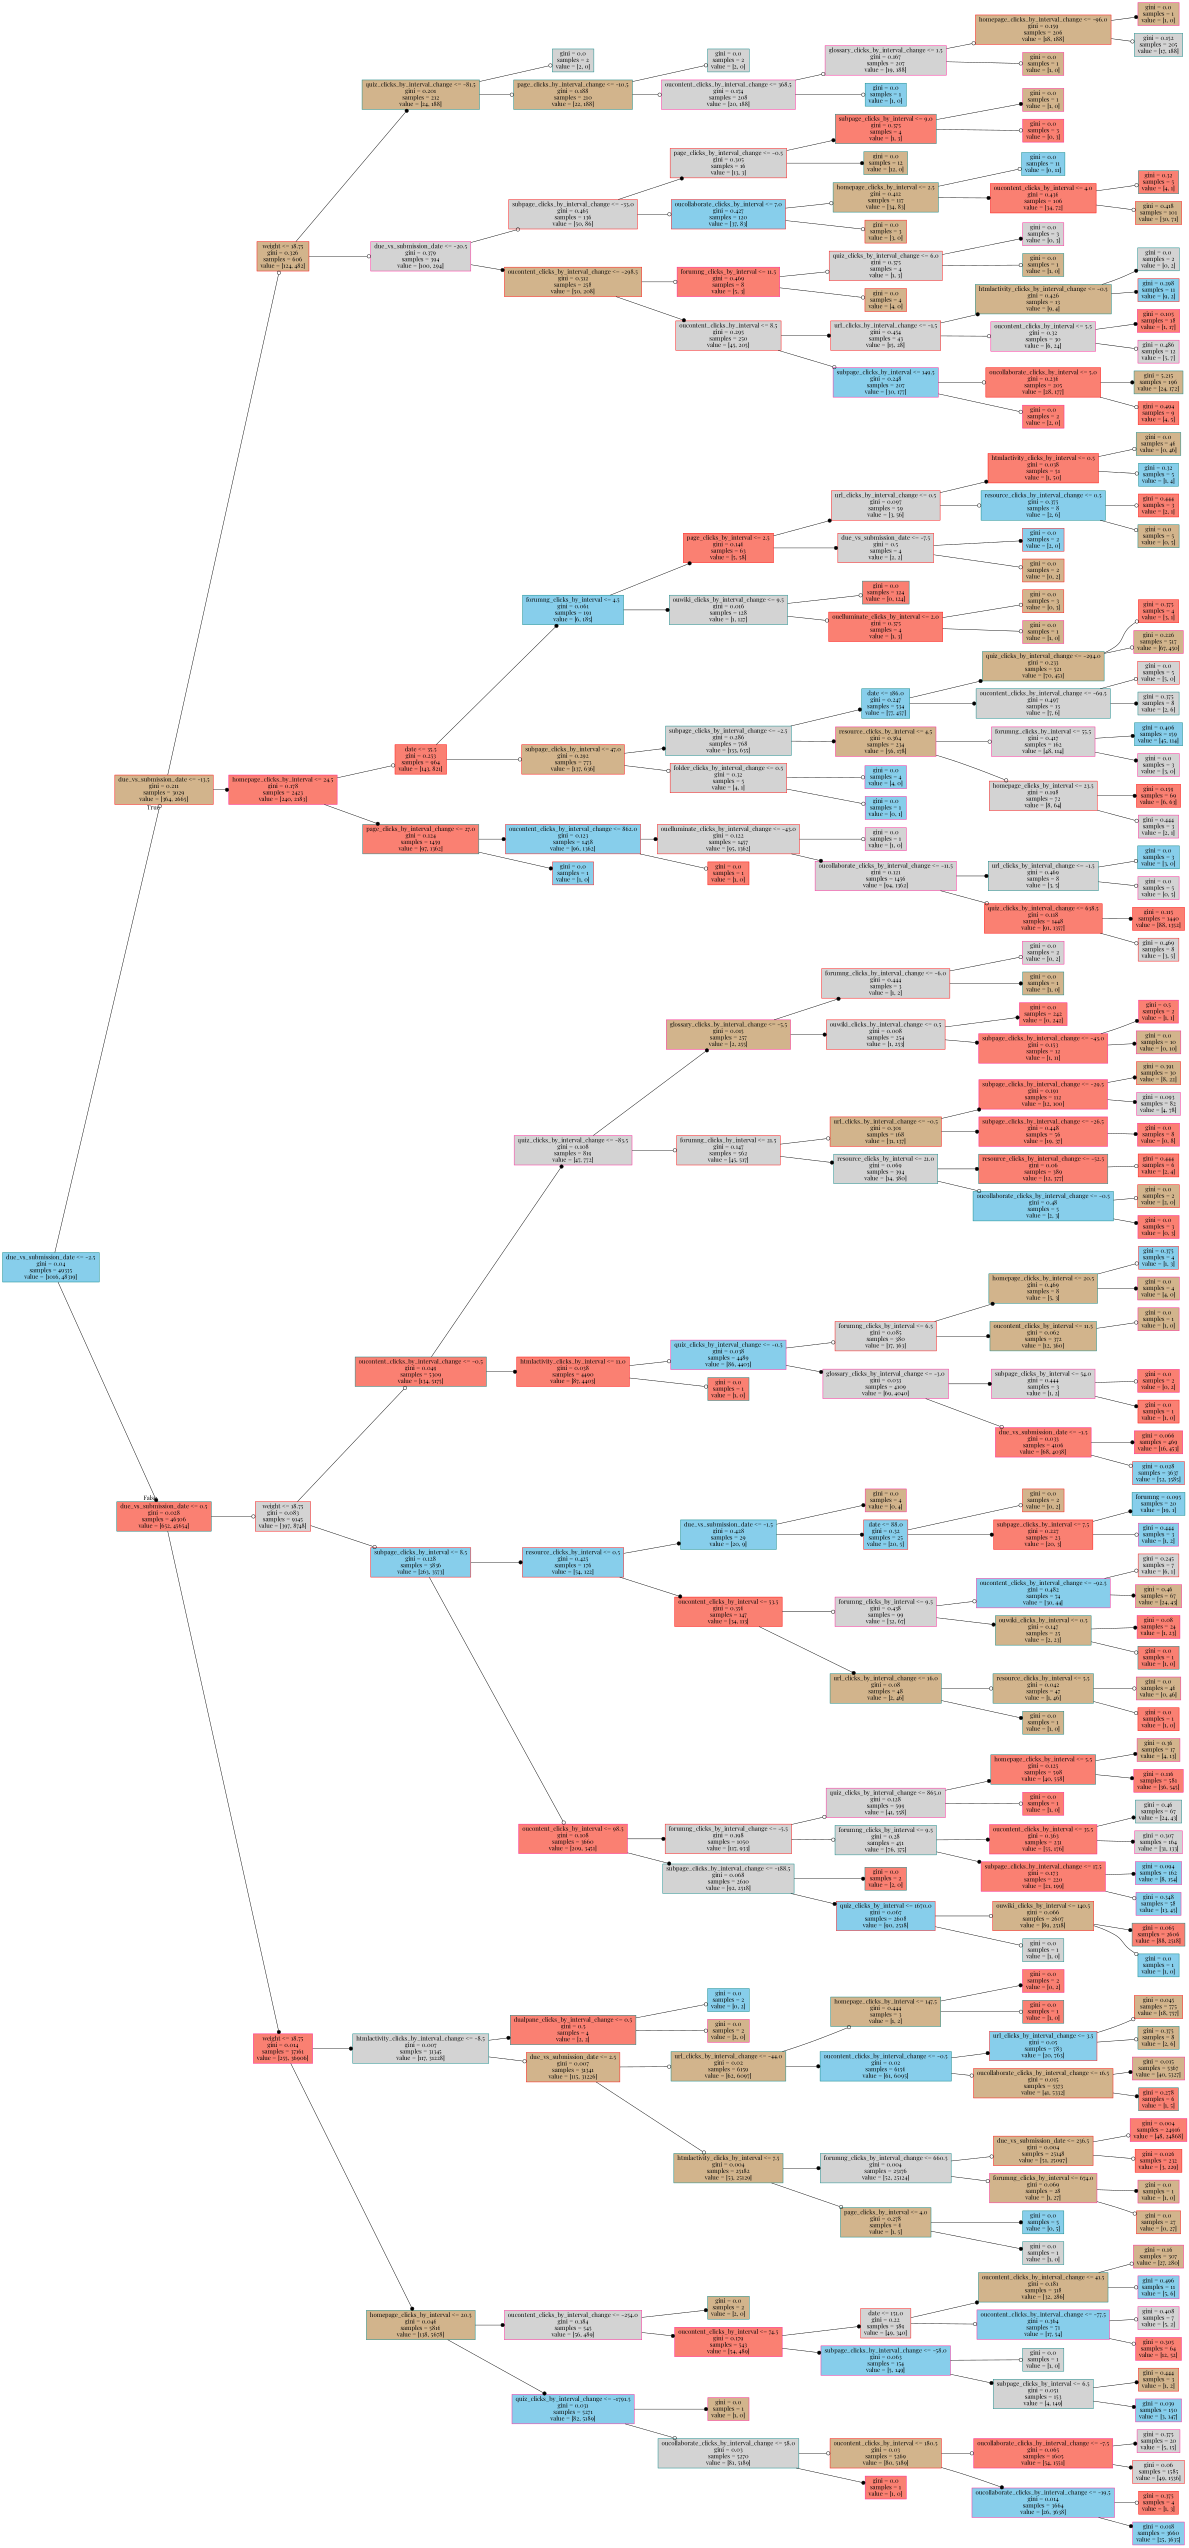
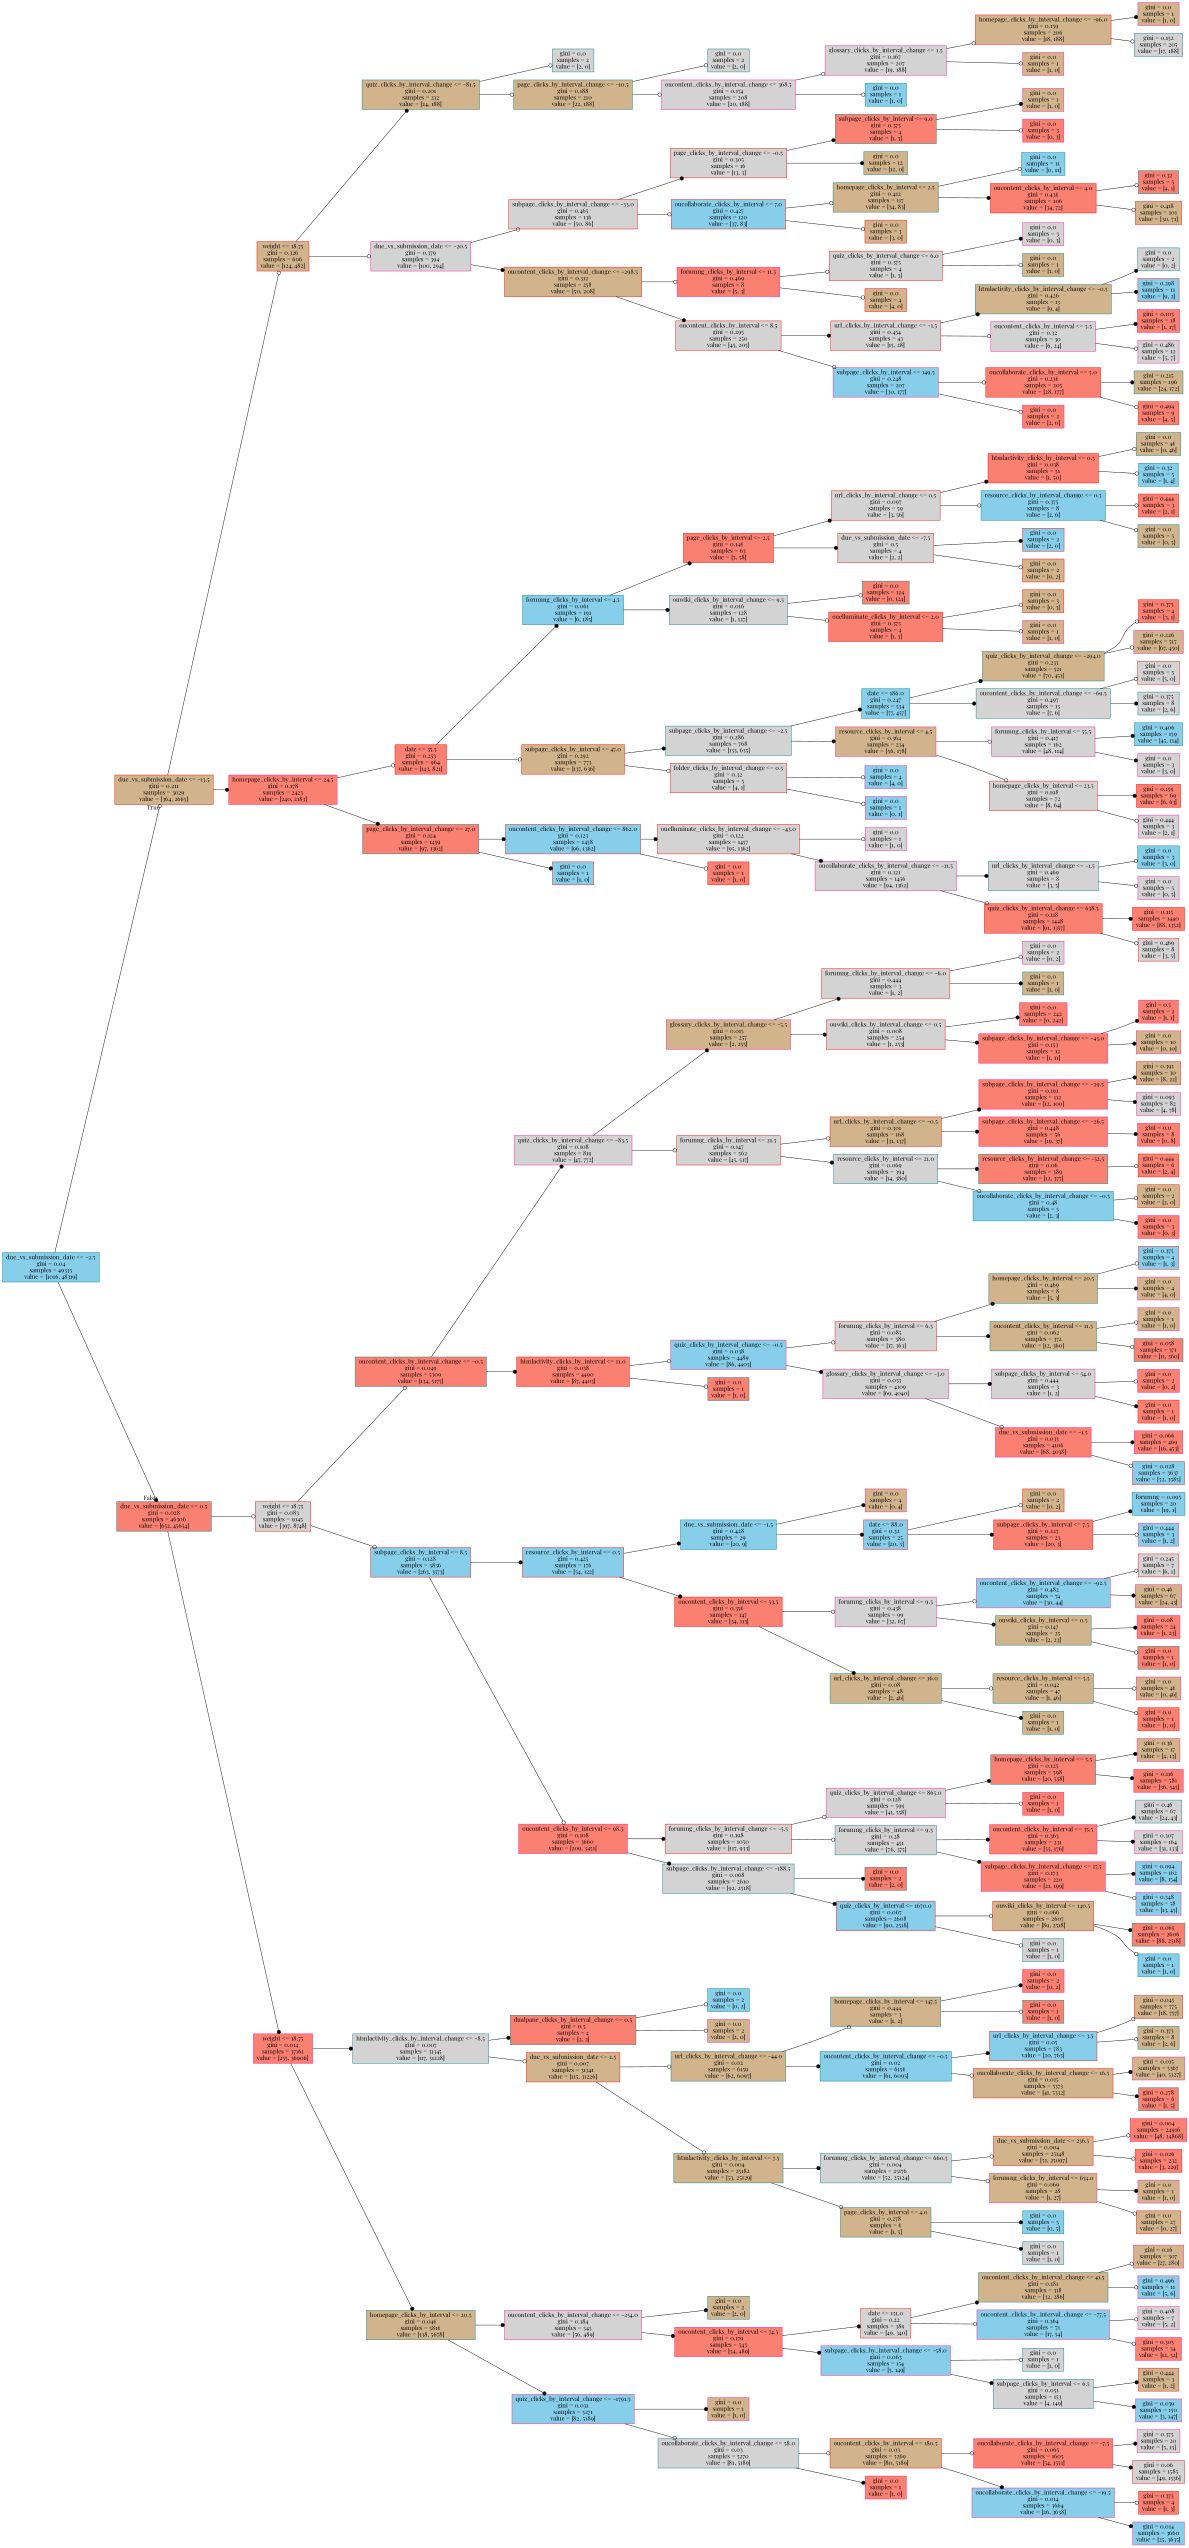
(1159, 382) -> (1159, 382)
none -> (1159, 1350)
(1159, 2349) -> (1159, 2349)
(1159, 2533) -> (1159, 2533)
